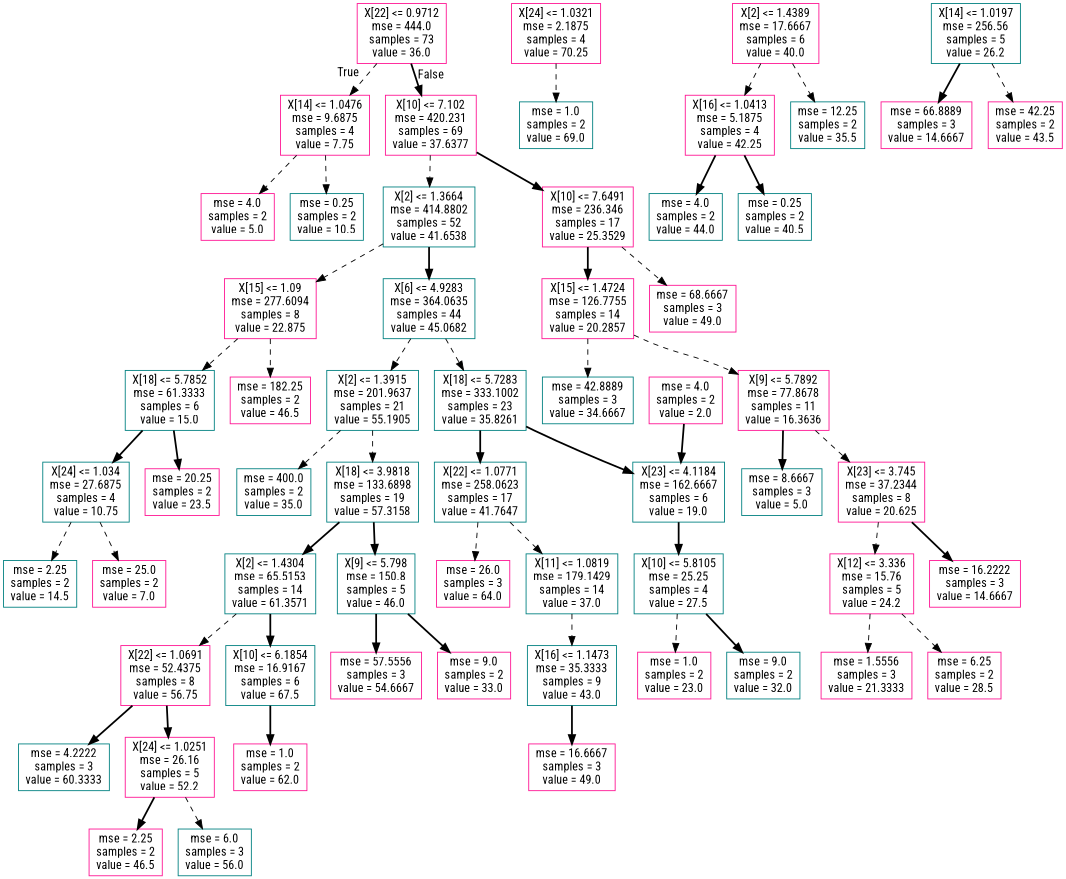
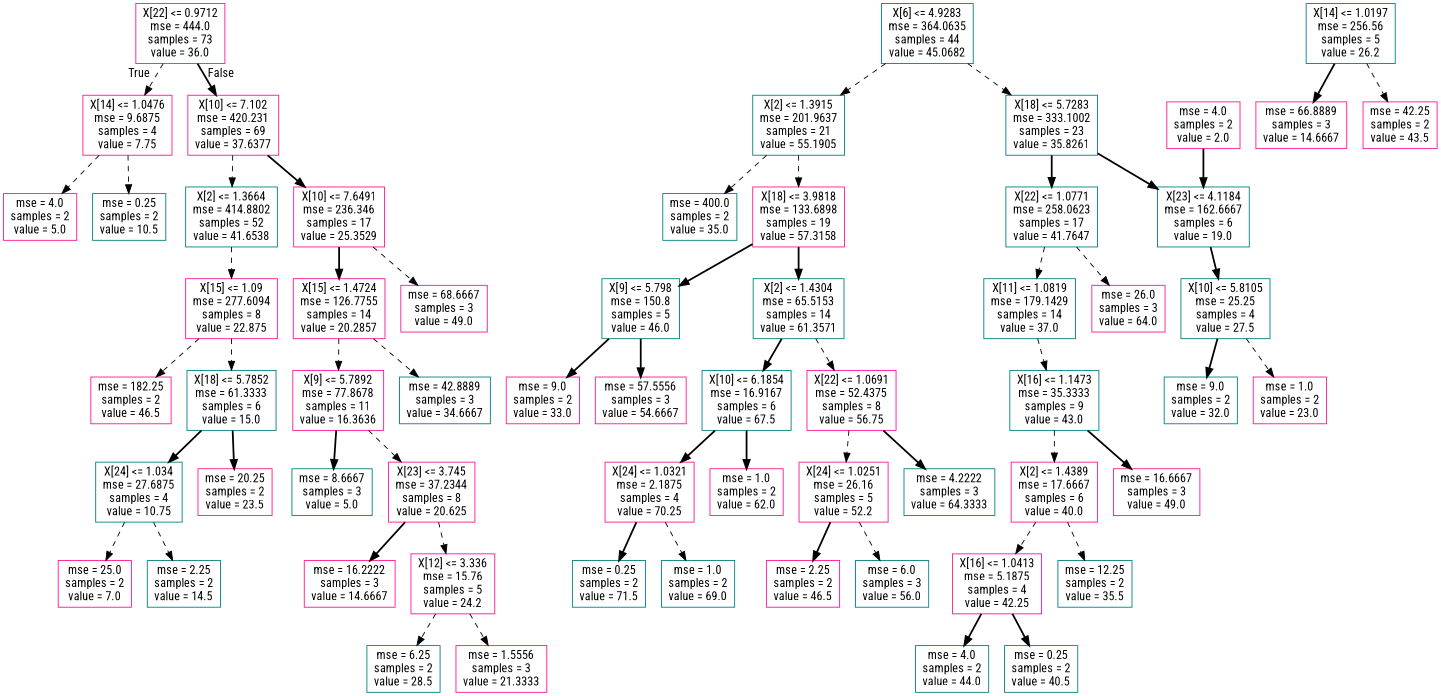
(429, 258) -> none
none -> (1054, 442)
none -> (701, 443)
(373, 492) -> (799, 217)
none -> (609, 584)
(964, 676) -> (403, 669)
(167, 717) -> (848, 442)
(64, 767) -> (949, 492)
